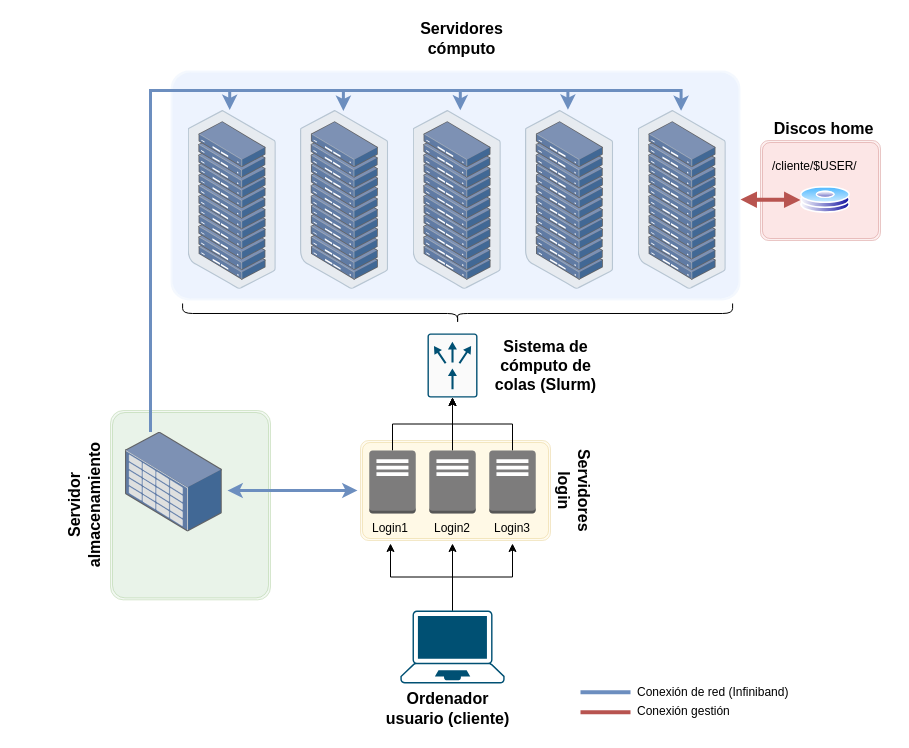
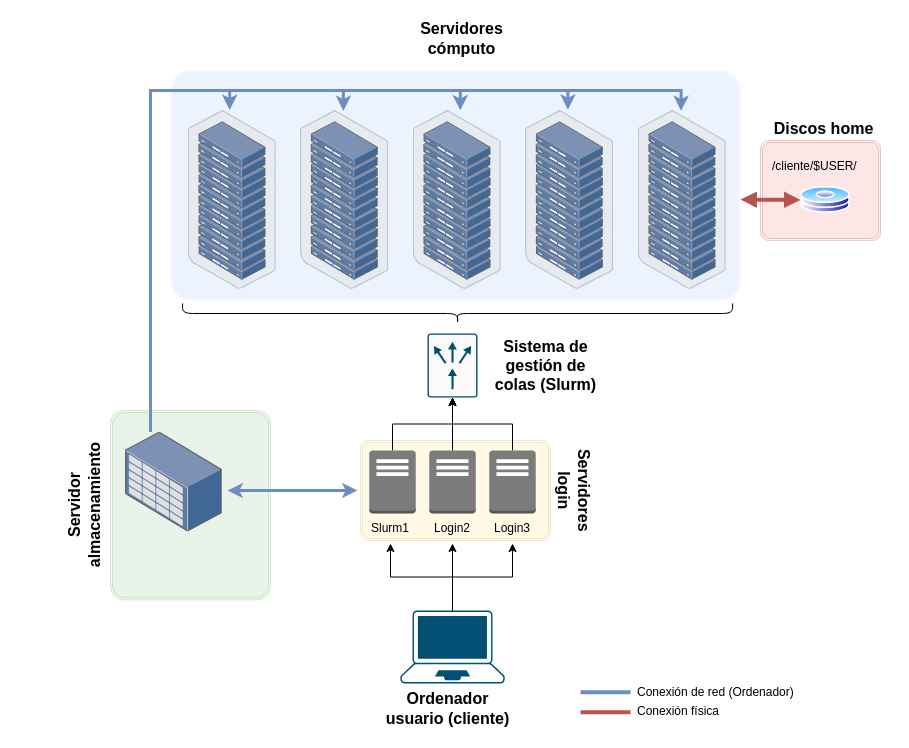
(546, 366) -> (546, 366)
(391, 529) -> (391, 529)
(722, 693) -> (722, 693)
(687, 712) -> (683, 712)
